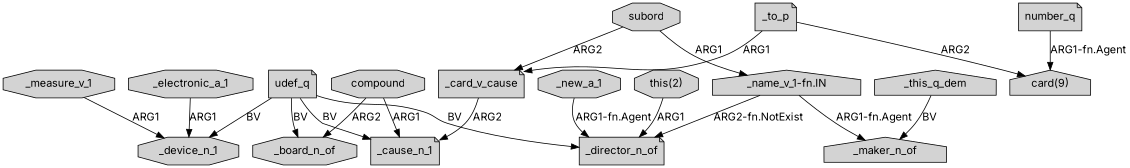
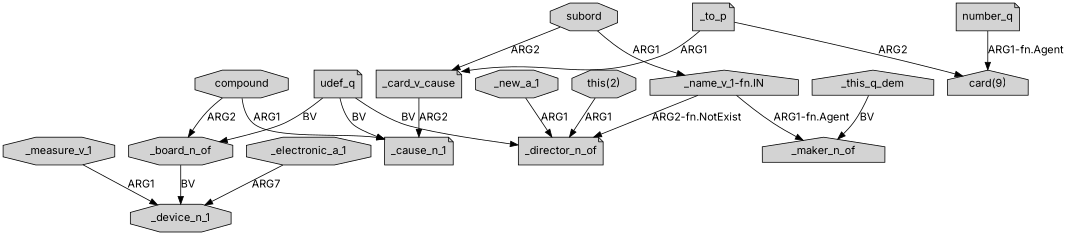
(244, 115) -> (181, 181)
(203, 118) -> (266, 185)
(614, 118) -> (555, 118)
